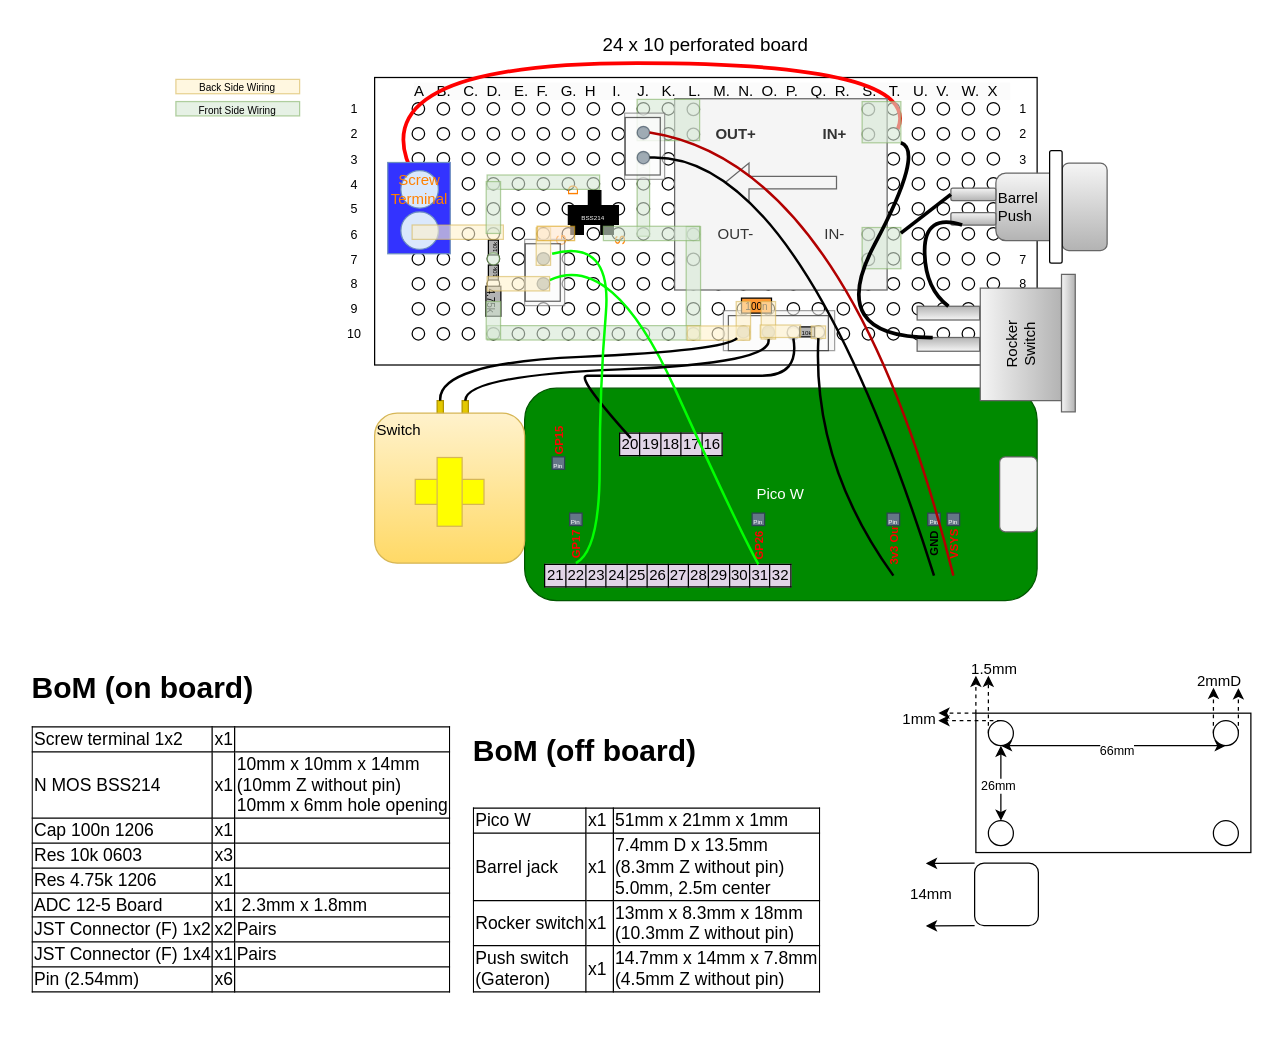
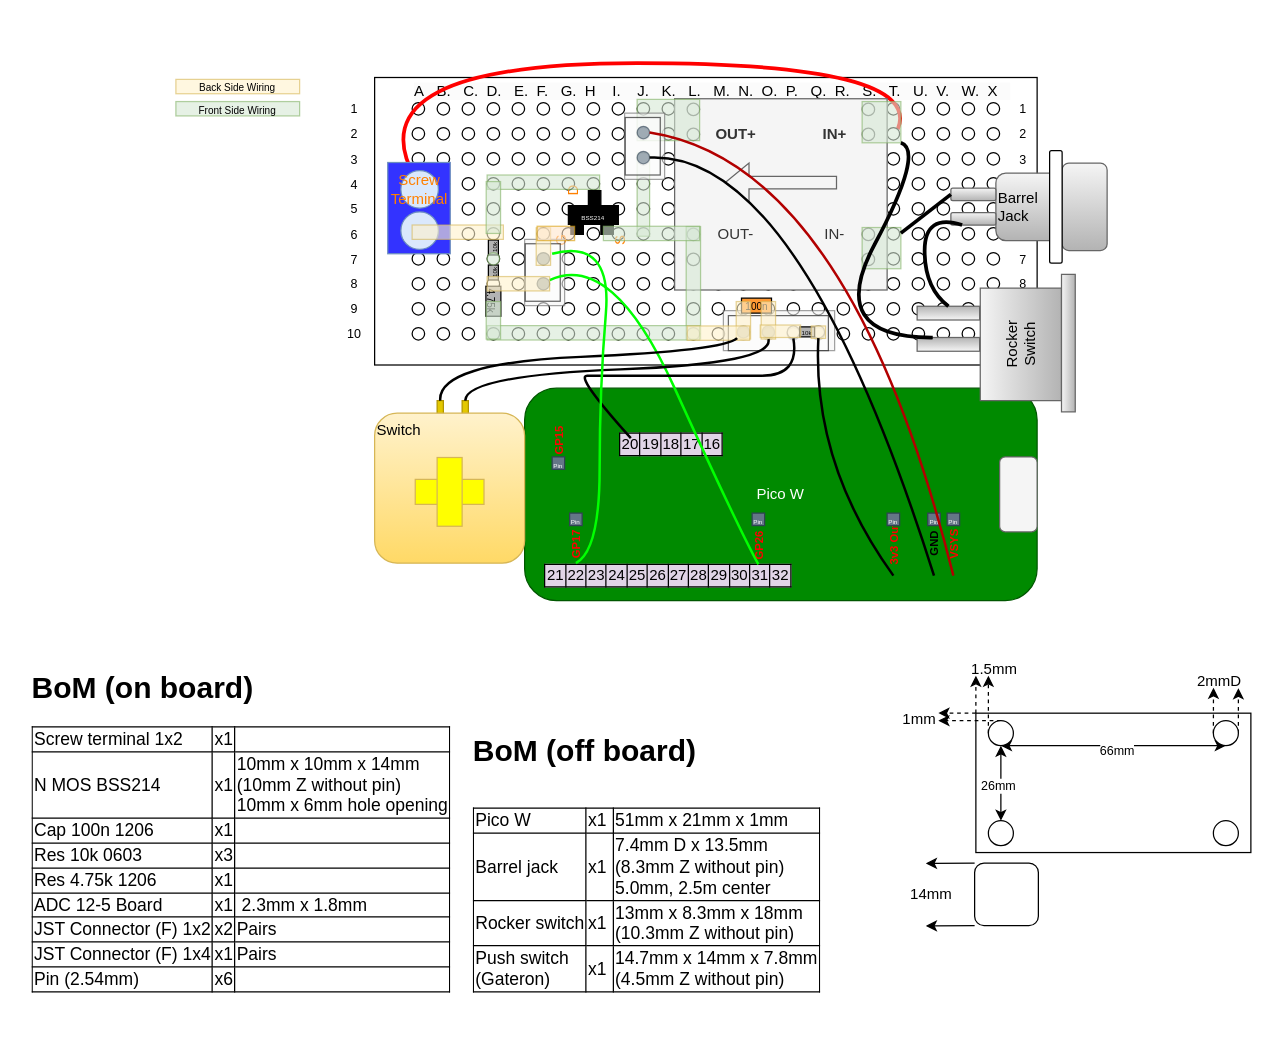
(706, 44) -> none
(1030, 207) -> (1030, 207)
